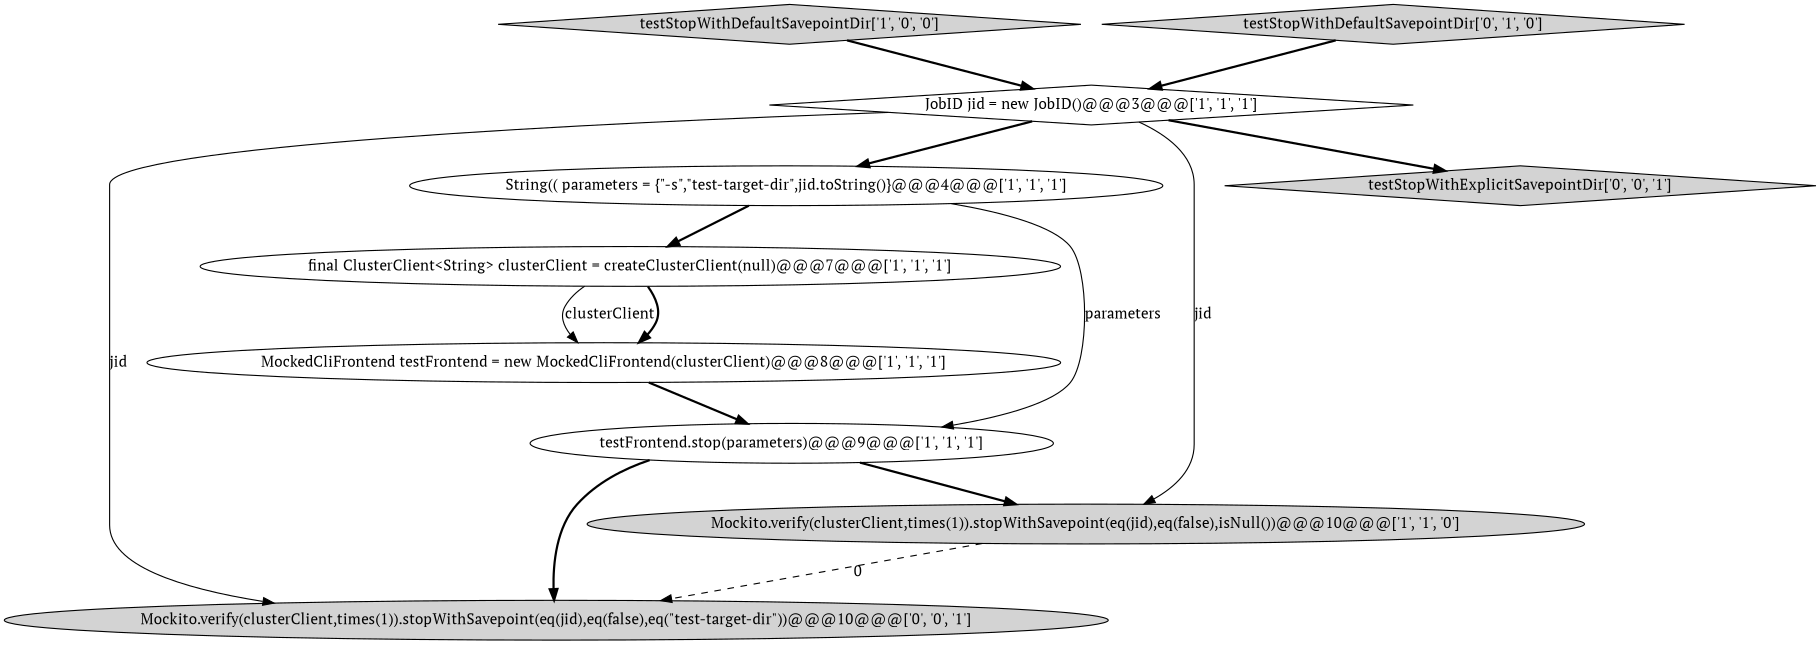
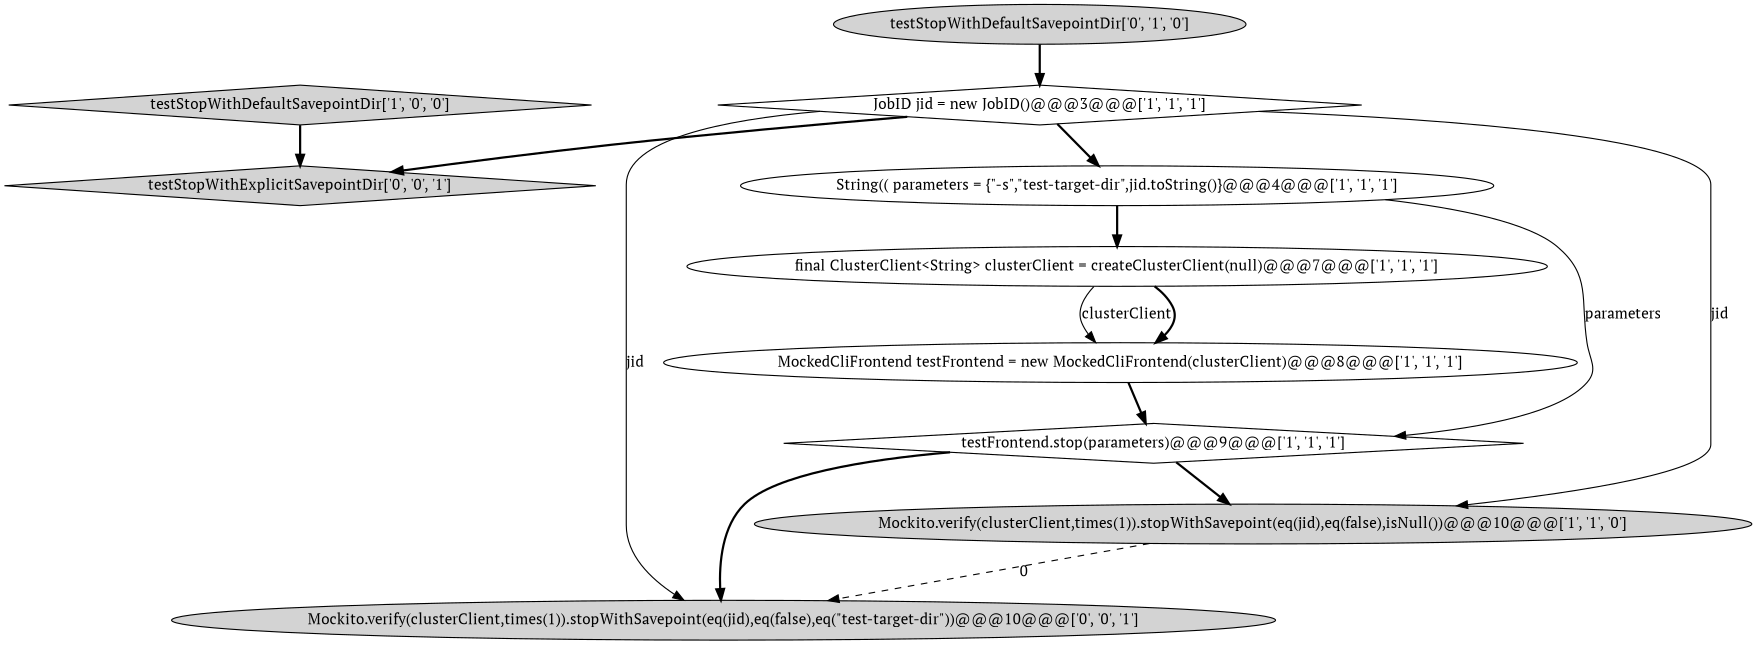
(1393, 24) -> (1040, 24)
(934, 63) -> (300, 140)
(792, 443) -> (1154, 443)
